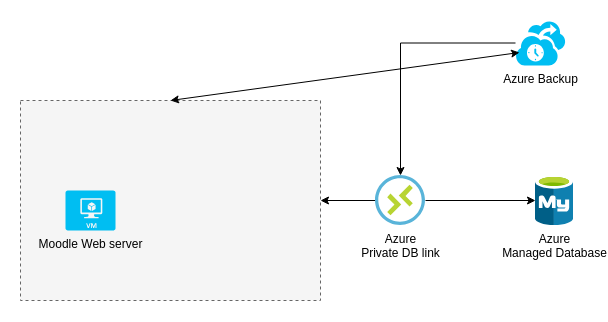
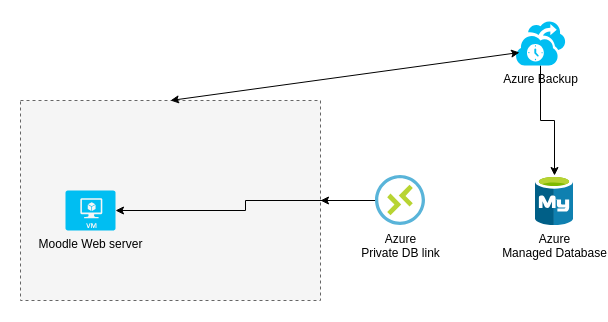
(401, 48) -> (544, 121)
(477, 201) -> (227, 211)
